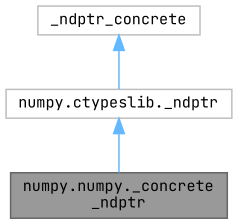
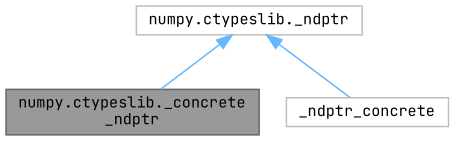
(119, 70) -> (314, 71)
(119, 195) -> (133, 112)
